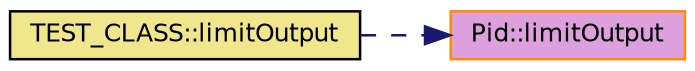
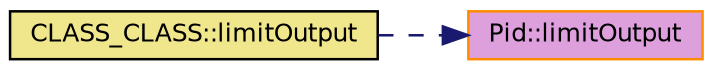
(185, 35) -> (194, 35)
